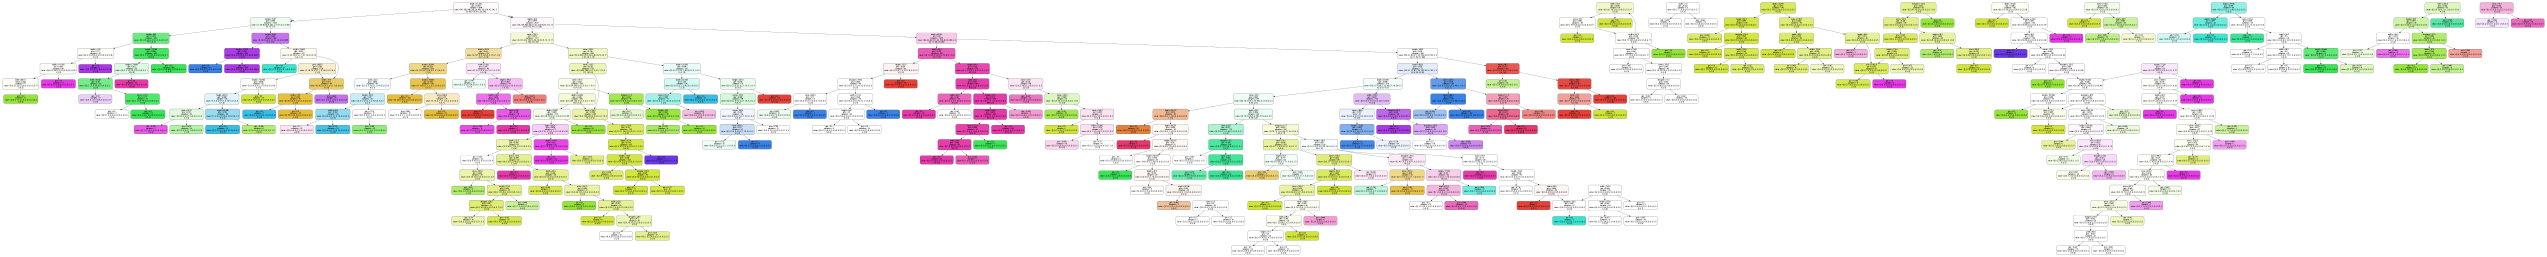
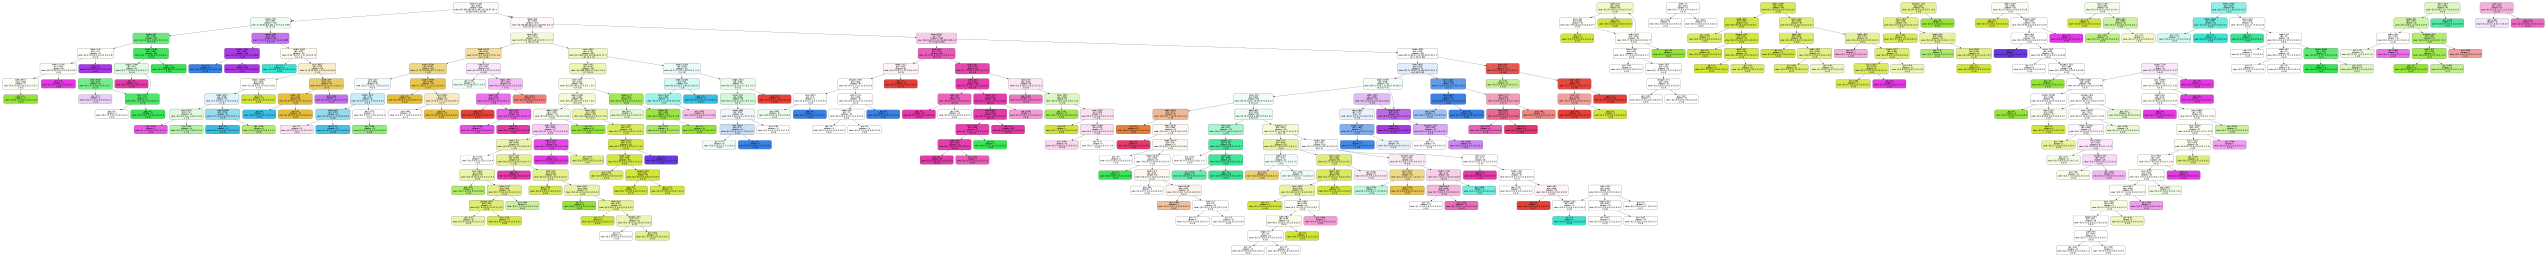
(1870, 52) -> (1877, 46)
(335, 62) -> (308, 61)
(114, 76) -> (151, 83)
(599, 90) -> (583, 76)
(1378, 91) -> (1393, 98)
(667, 189) -> (667, 189)
none -> (1196, 198)
